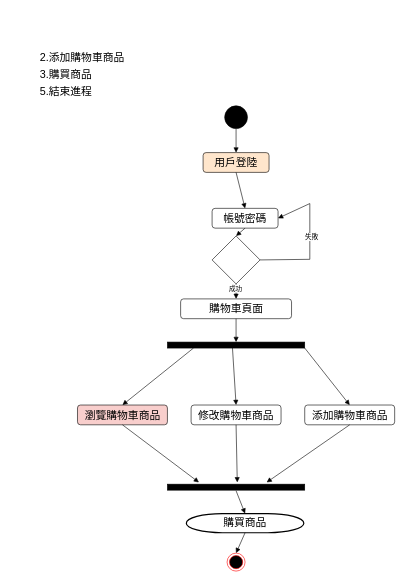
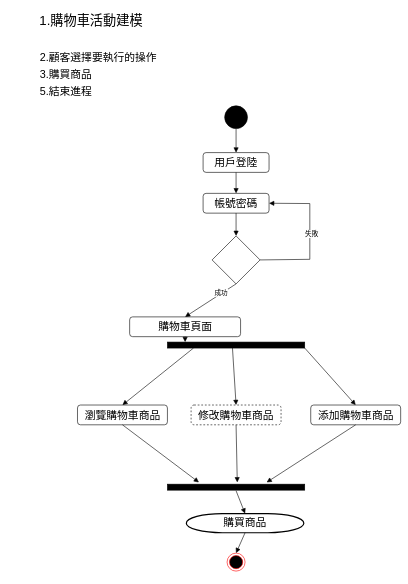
none -> (91, 21)
(68, 57) -> (79, 57)
(236, 163) -> (236, 163)
(245, 218) -> (236, 203)
(236, 309) -> (185, 327)
(122, 415) -> (122, 415)
(236, 415) -> (236, 415)
(350, 415) -> (356, 415)
